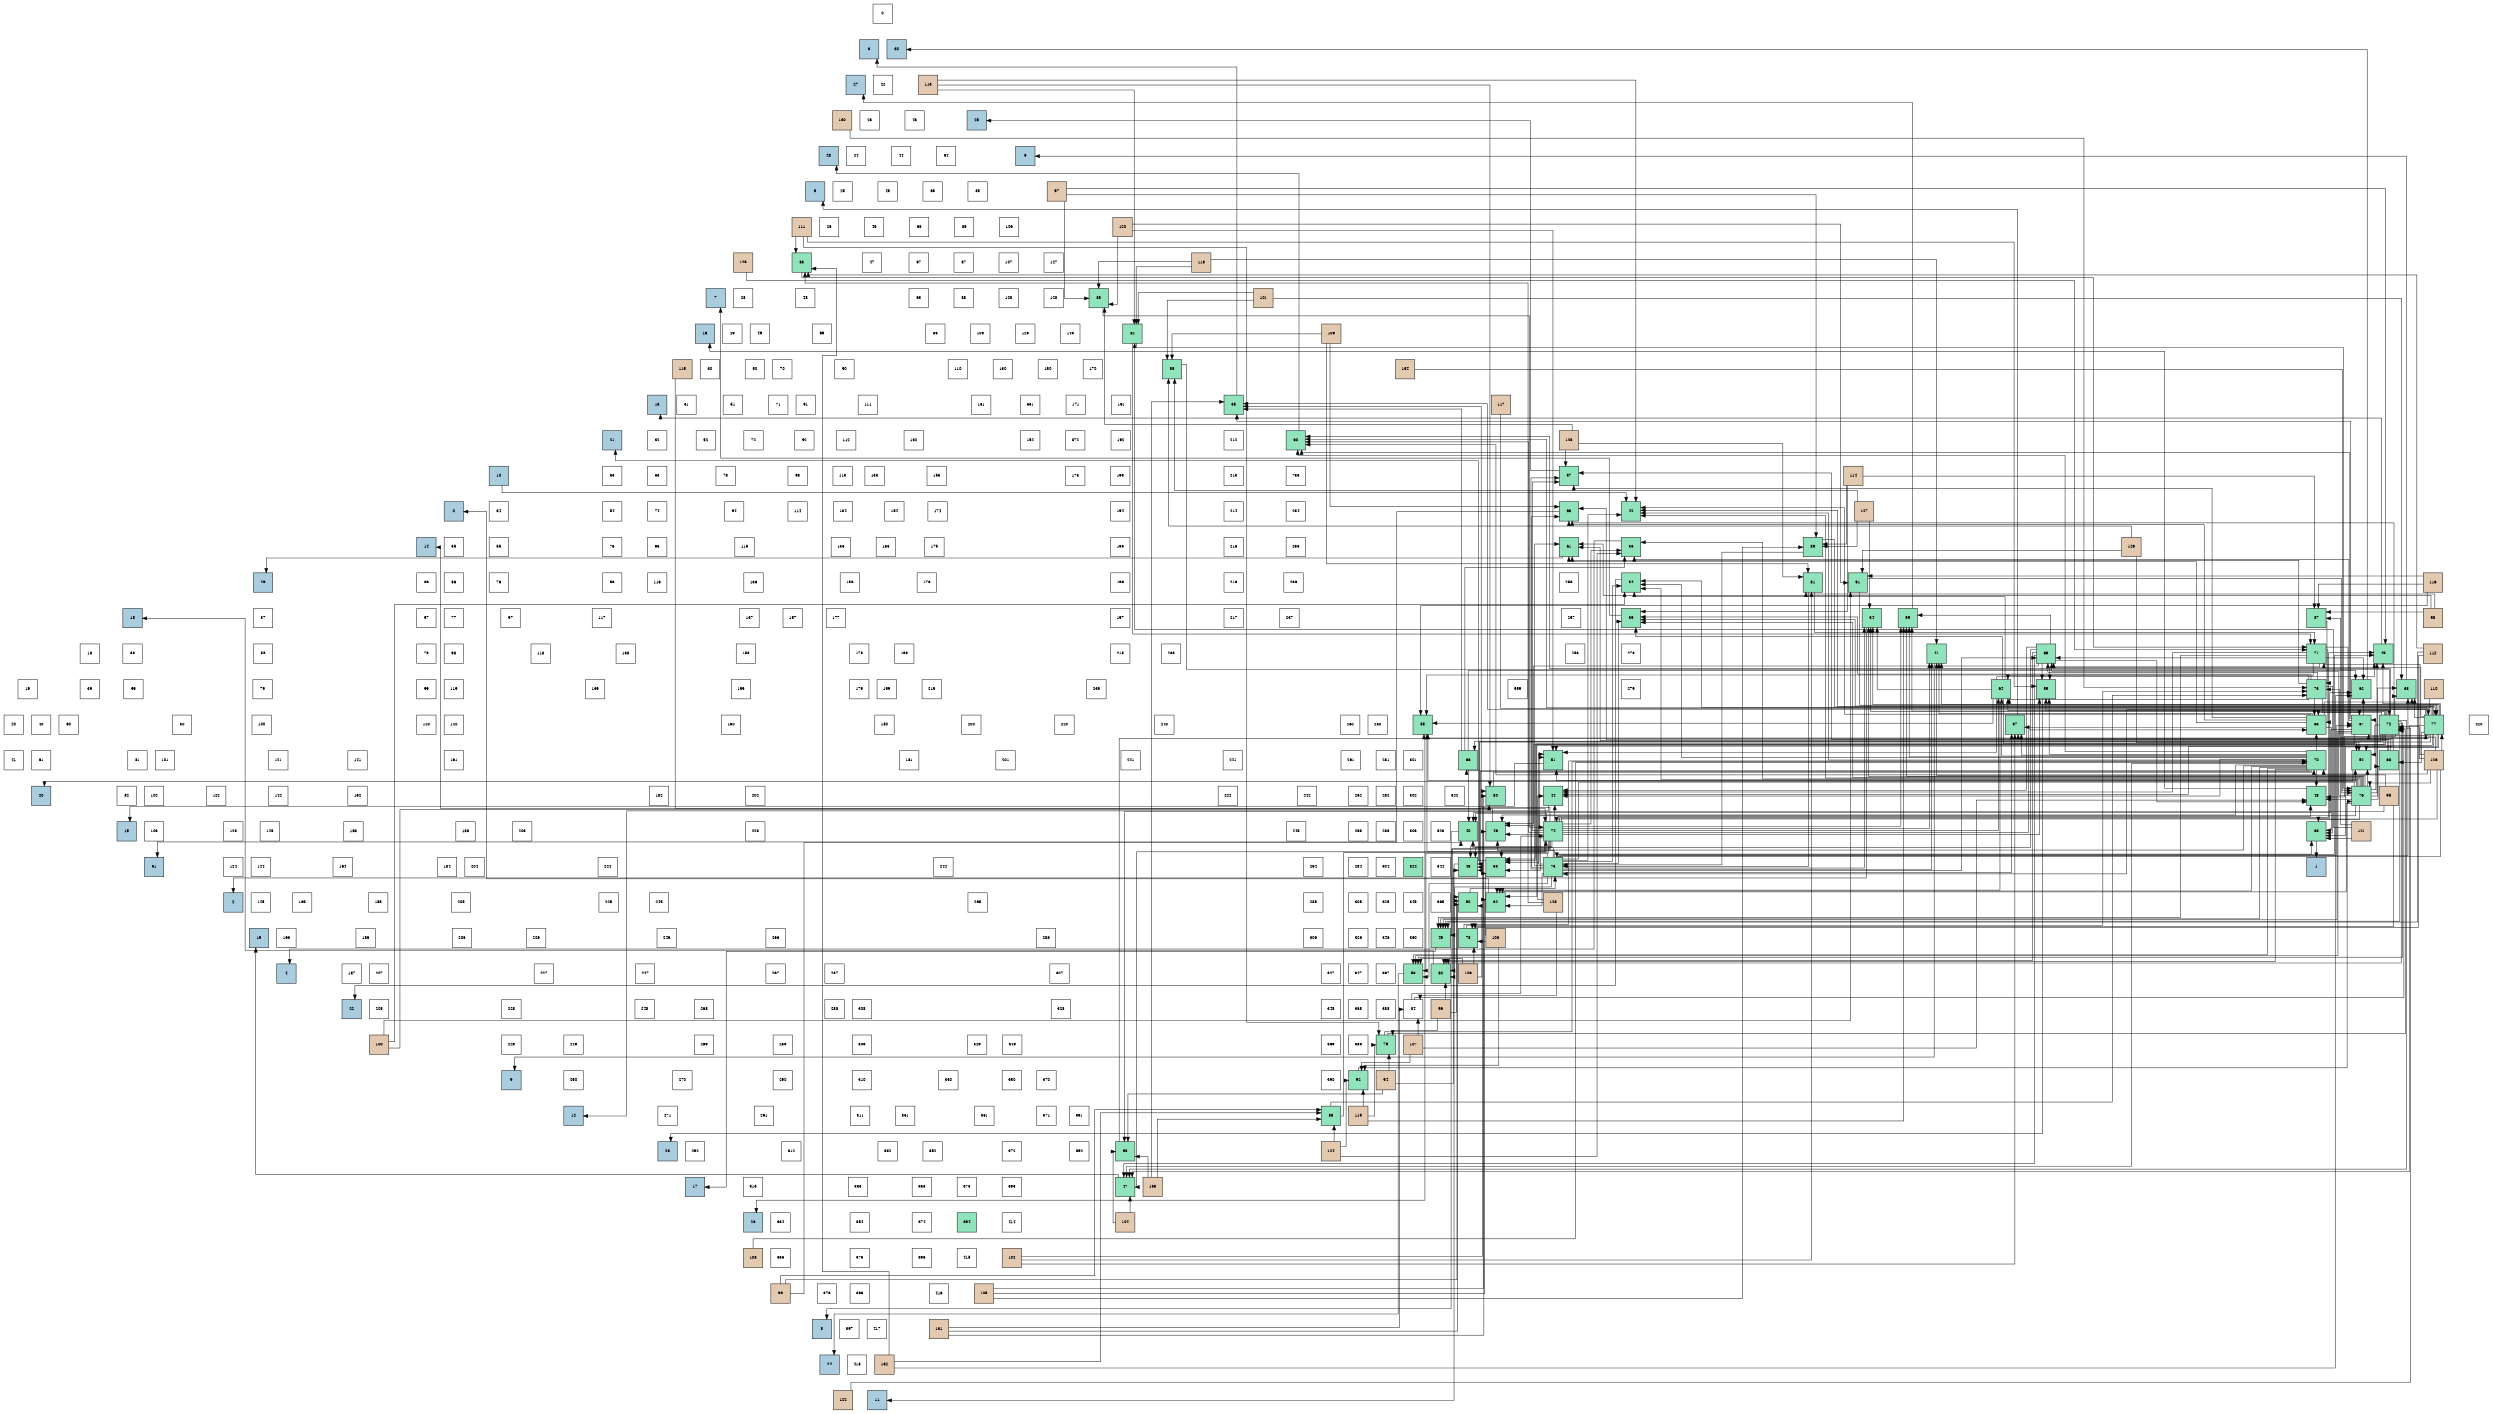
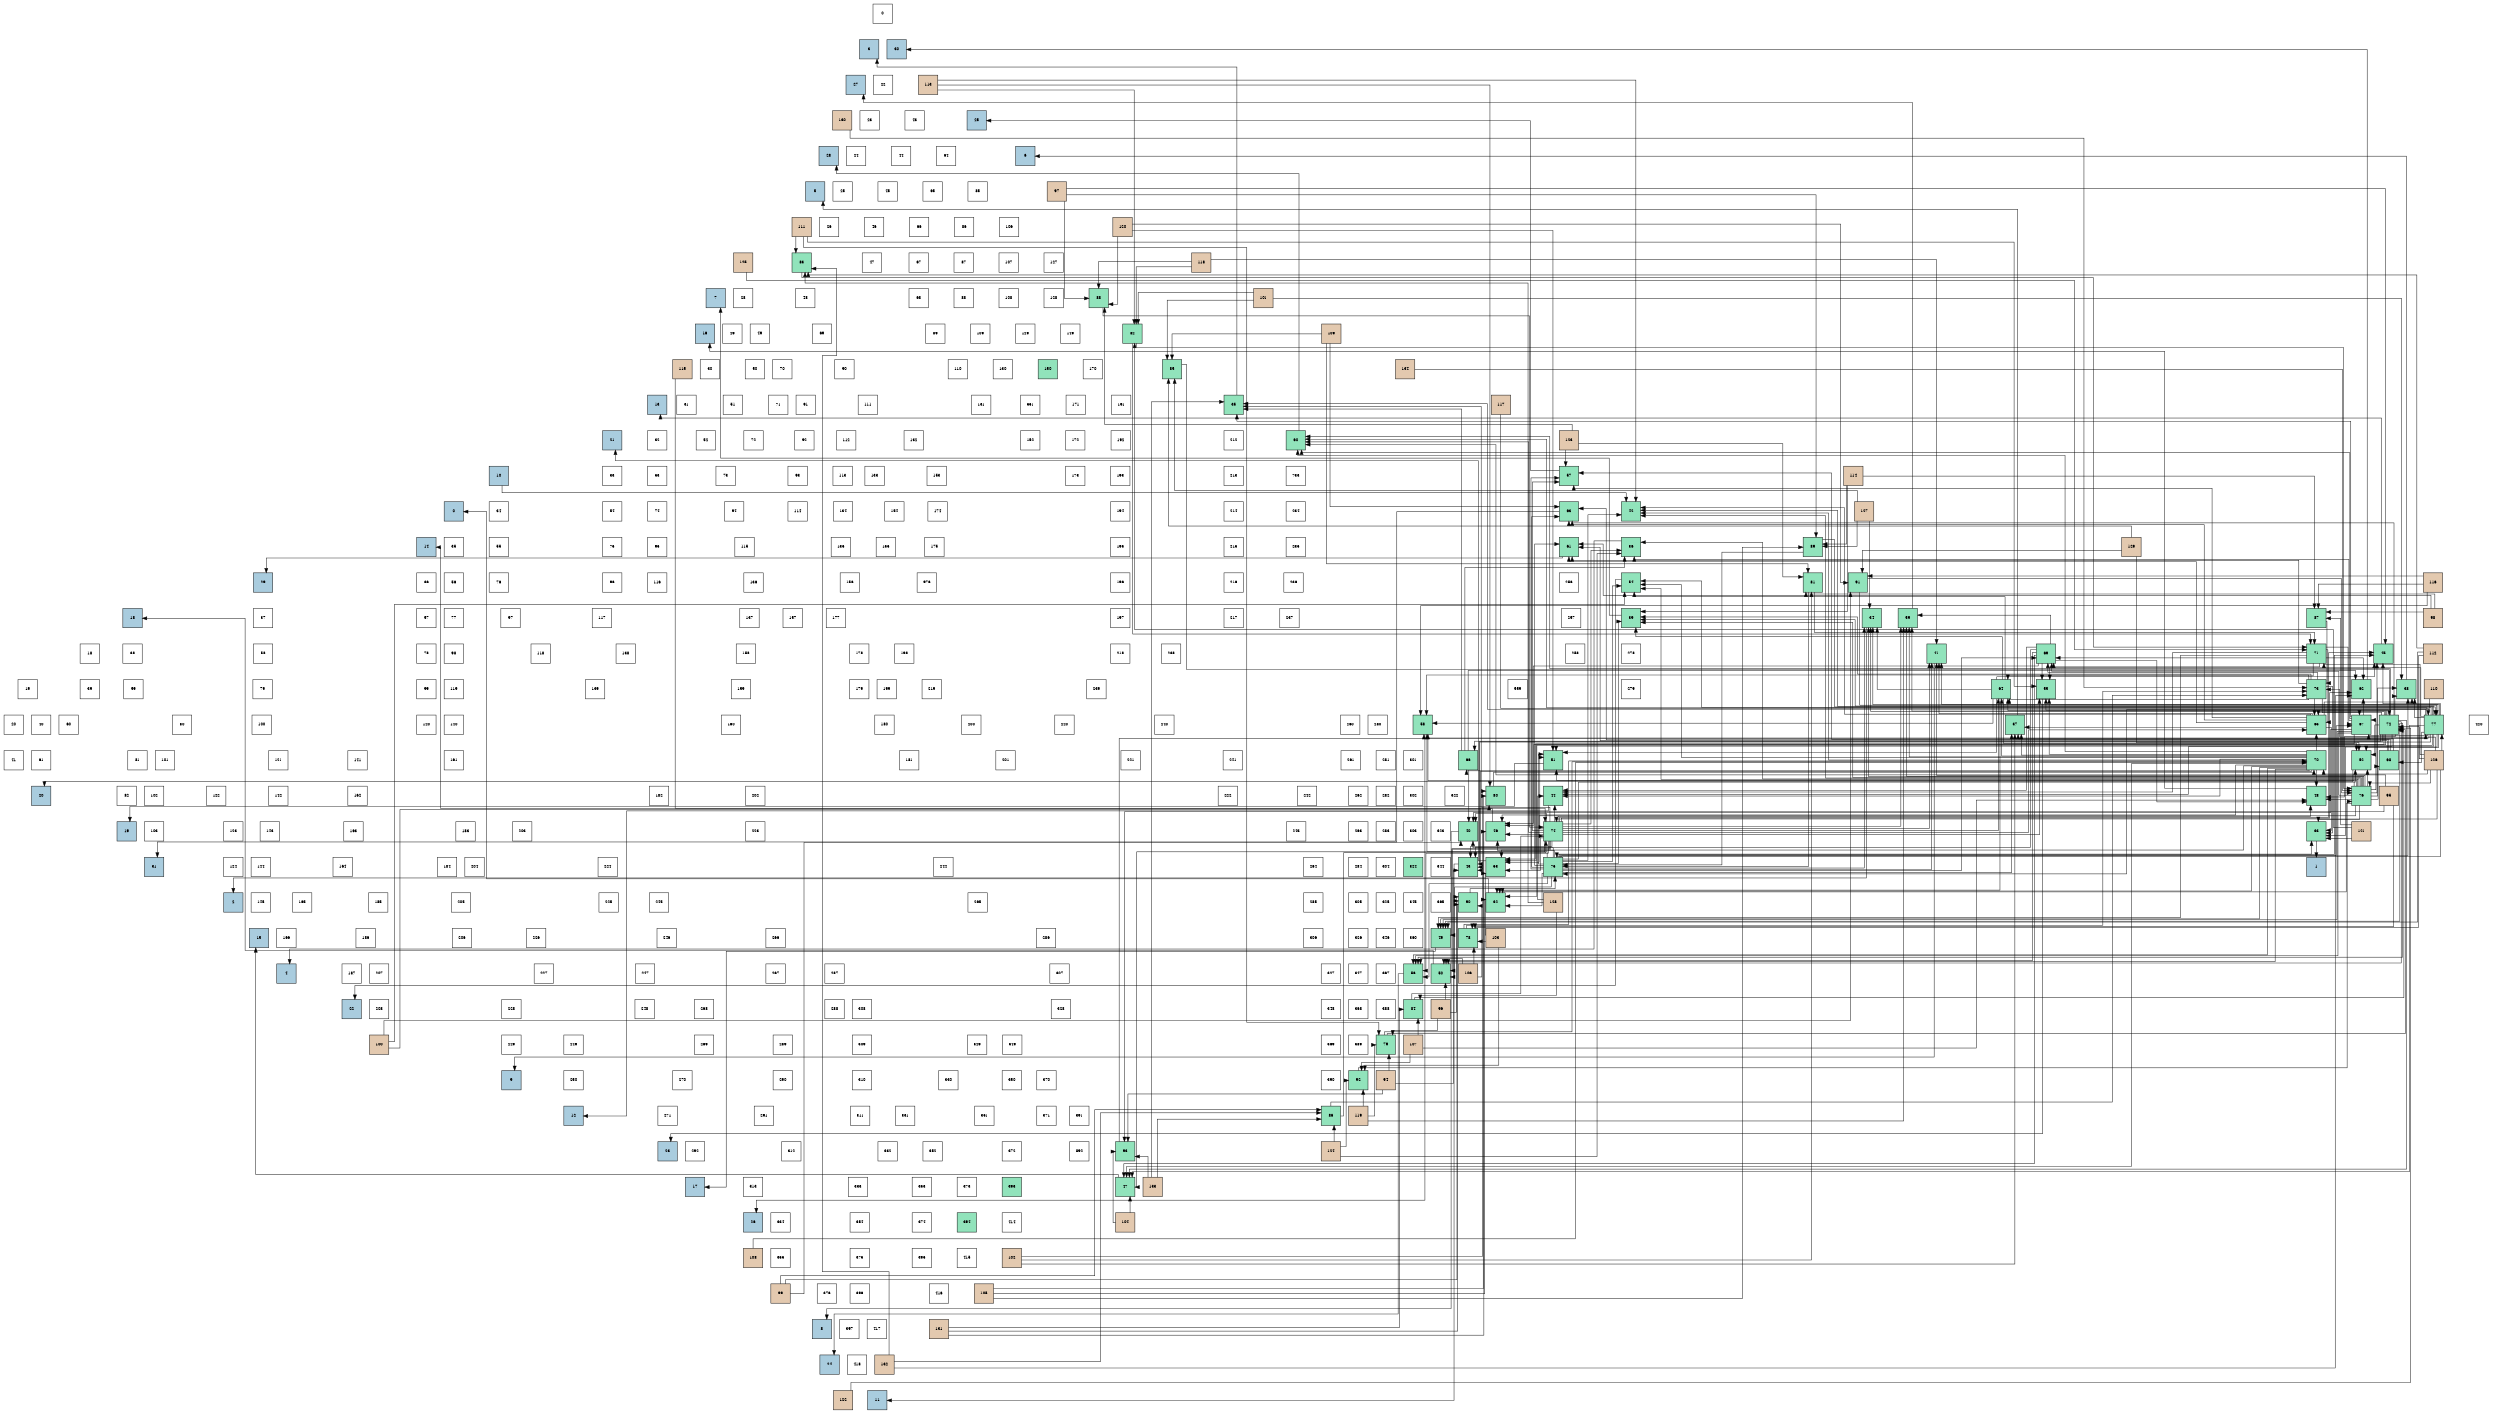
(1048, 369) -> (1048, 369)
(1075, 440) -> (1075, 440)
(927, 583) -> (927, 583)
(1413, 1009) -> (1413, 1009)
(1012, 1187) -> (1012, 1187)
